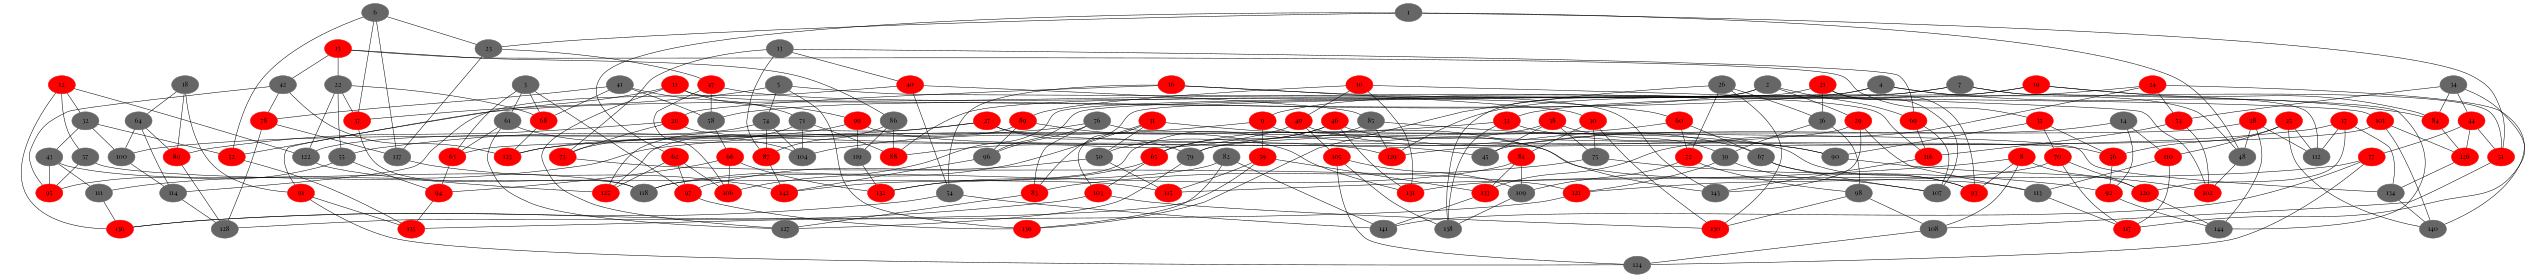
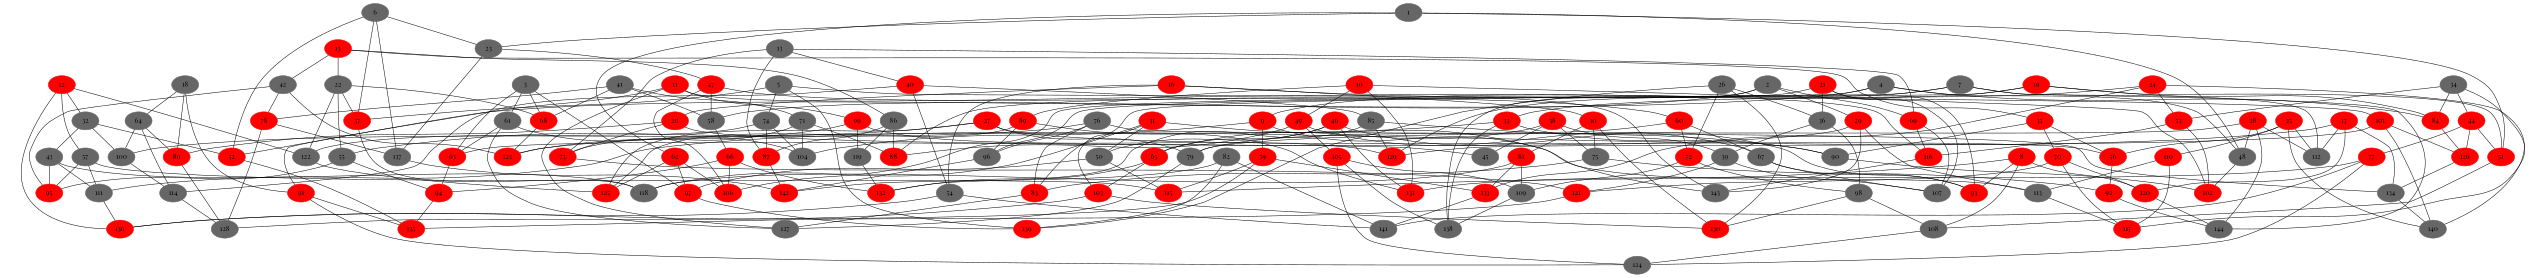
(2124, 121) -> none
none -> (92, 175)
